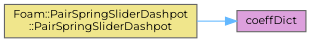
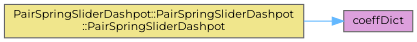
(101, 21) -> (154, 21)
